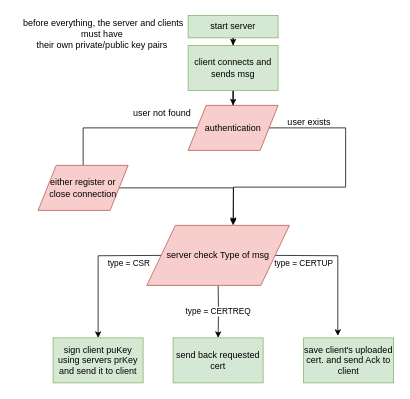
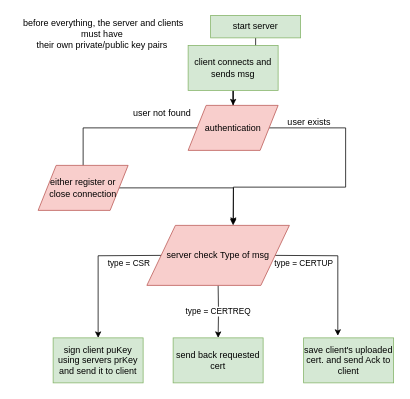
(233, 27) -> (255, 27)
